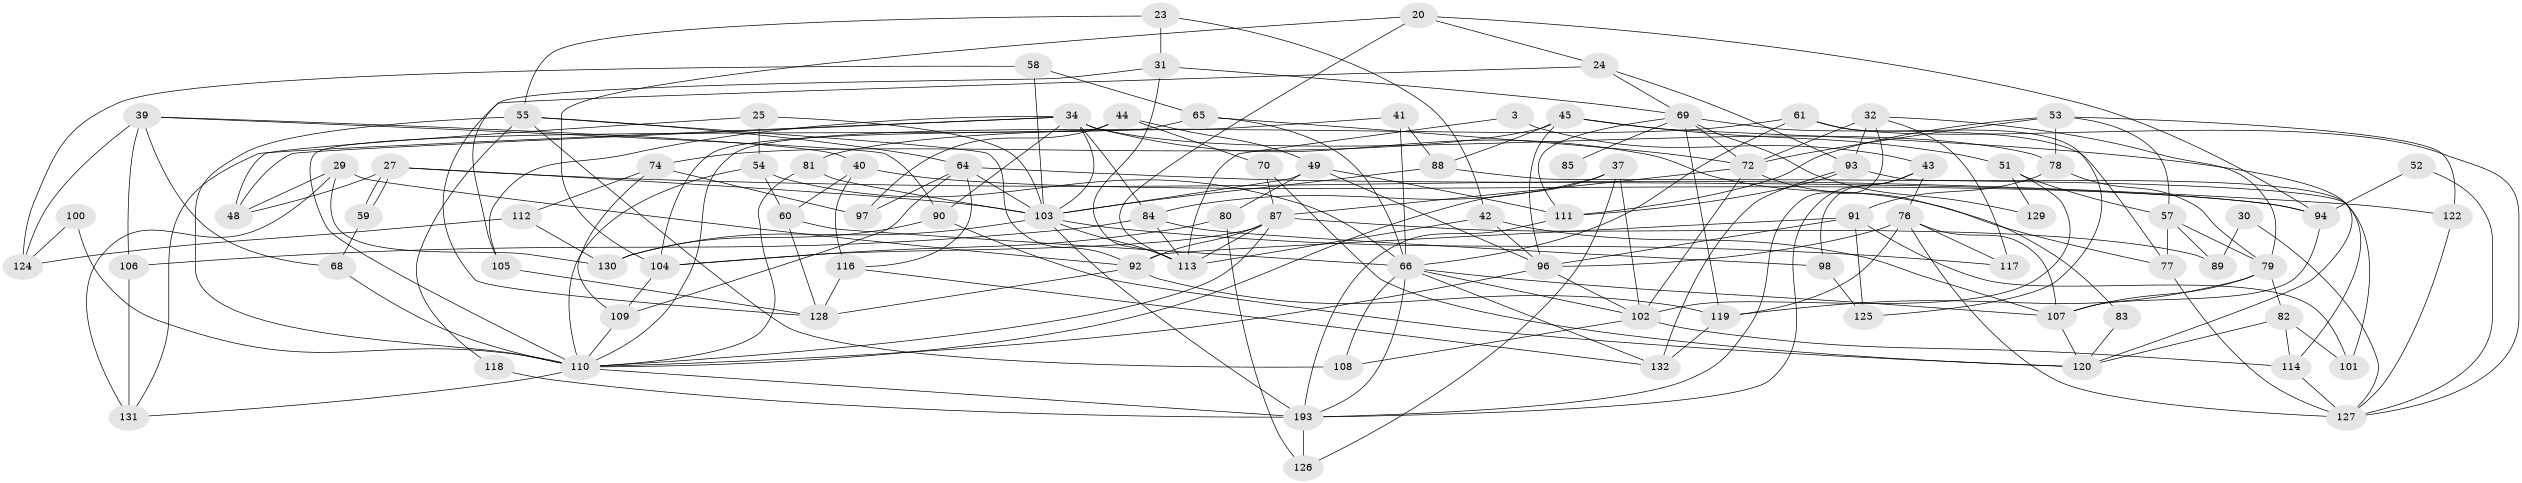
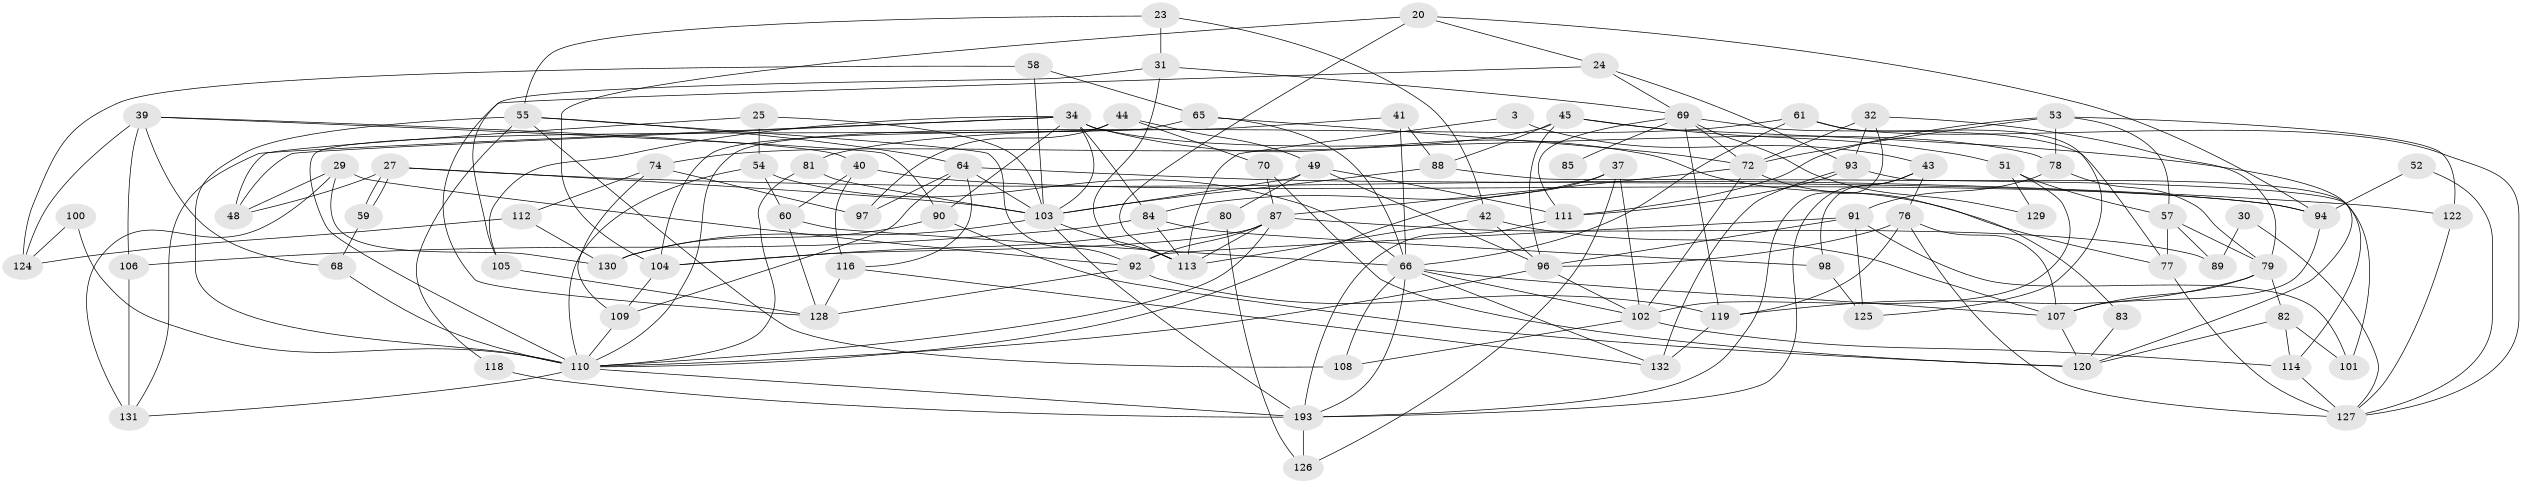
(2010, 267) -> none
